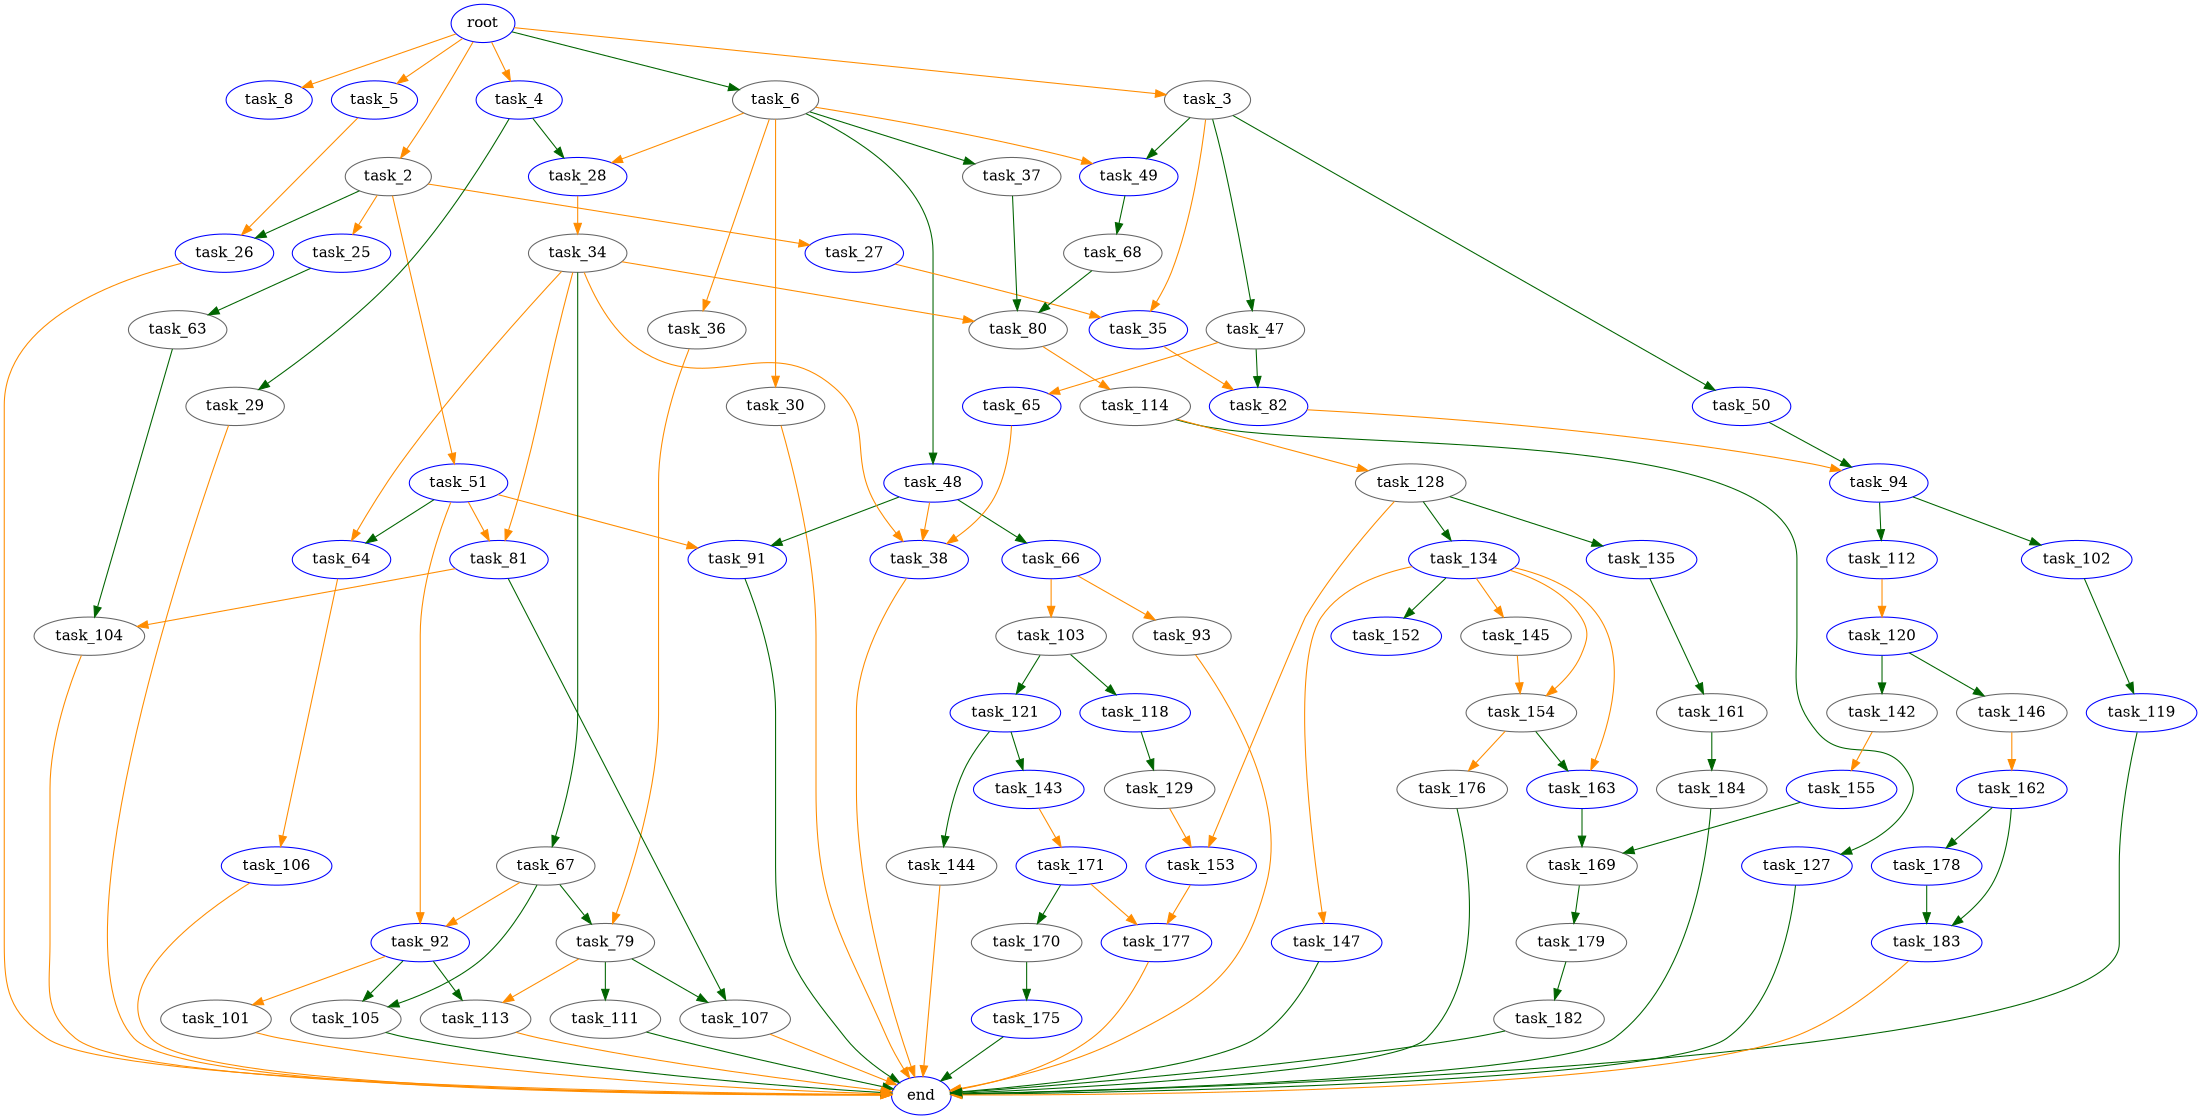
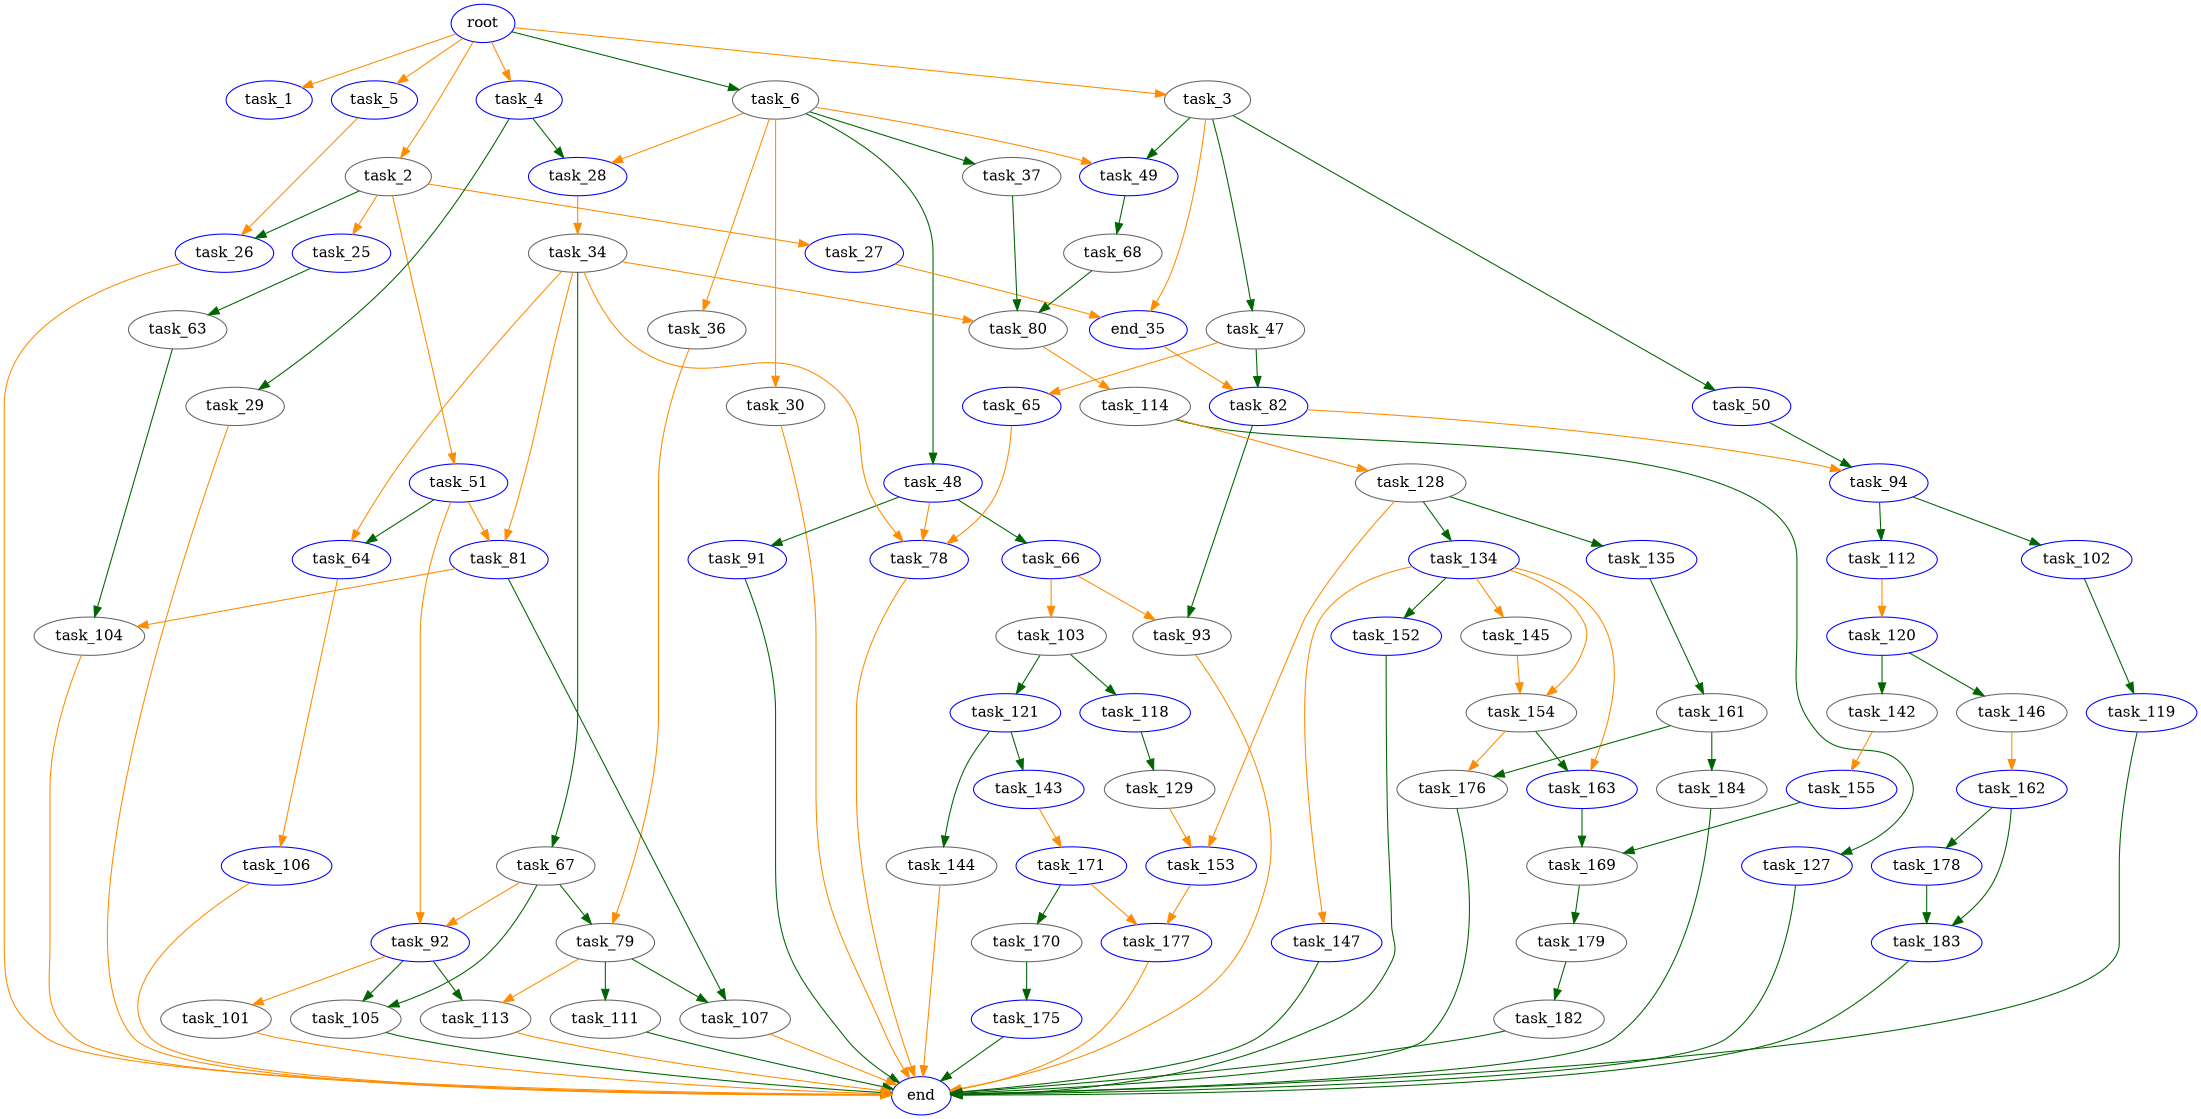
(269, 100) -> (269, 100)
(1138, 330) -> (1138, 330)
none -> (1222, 516)
(593, 520) -> none
(919, 560) -> (919, 560)
none -> (1587, 750)
none -> (1338, 1018)
(1643, 1066) -> (1643, 1066)
